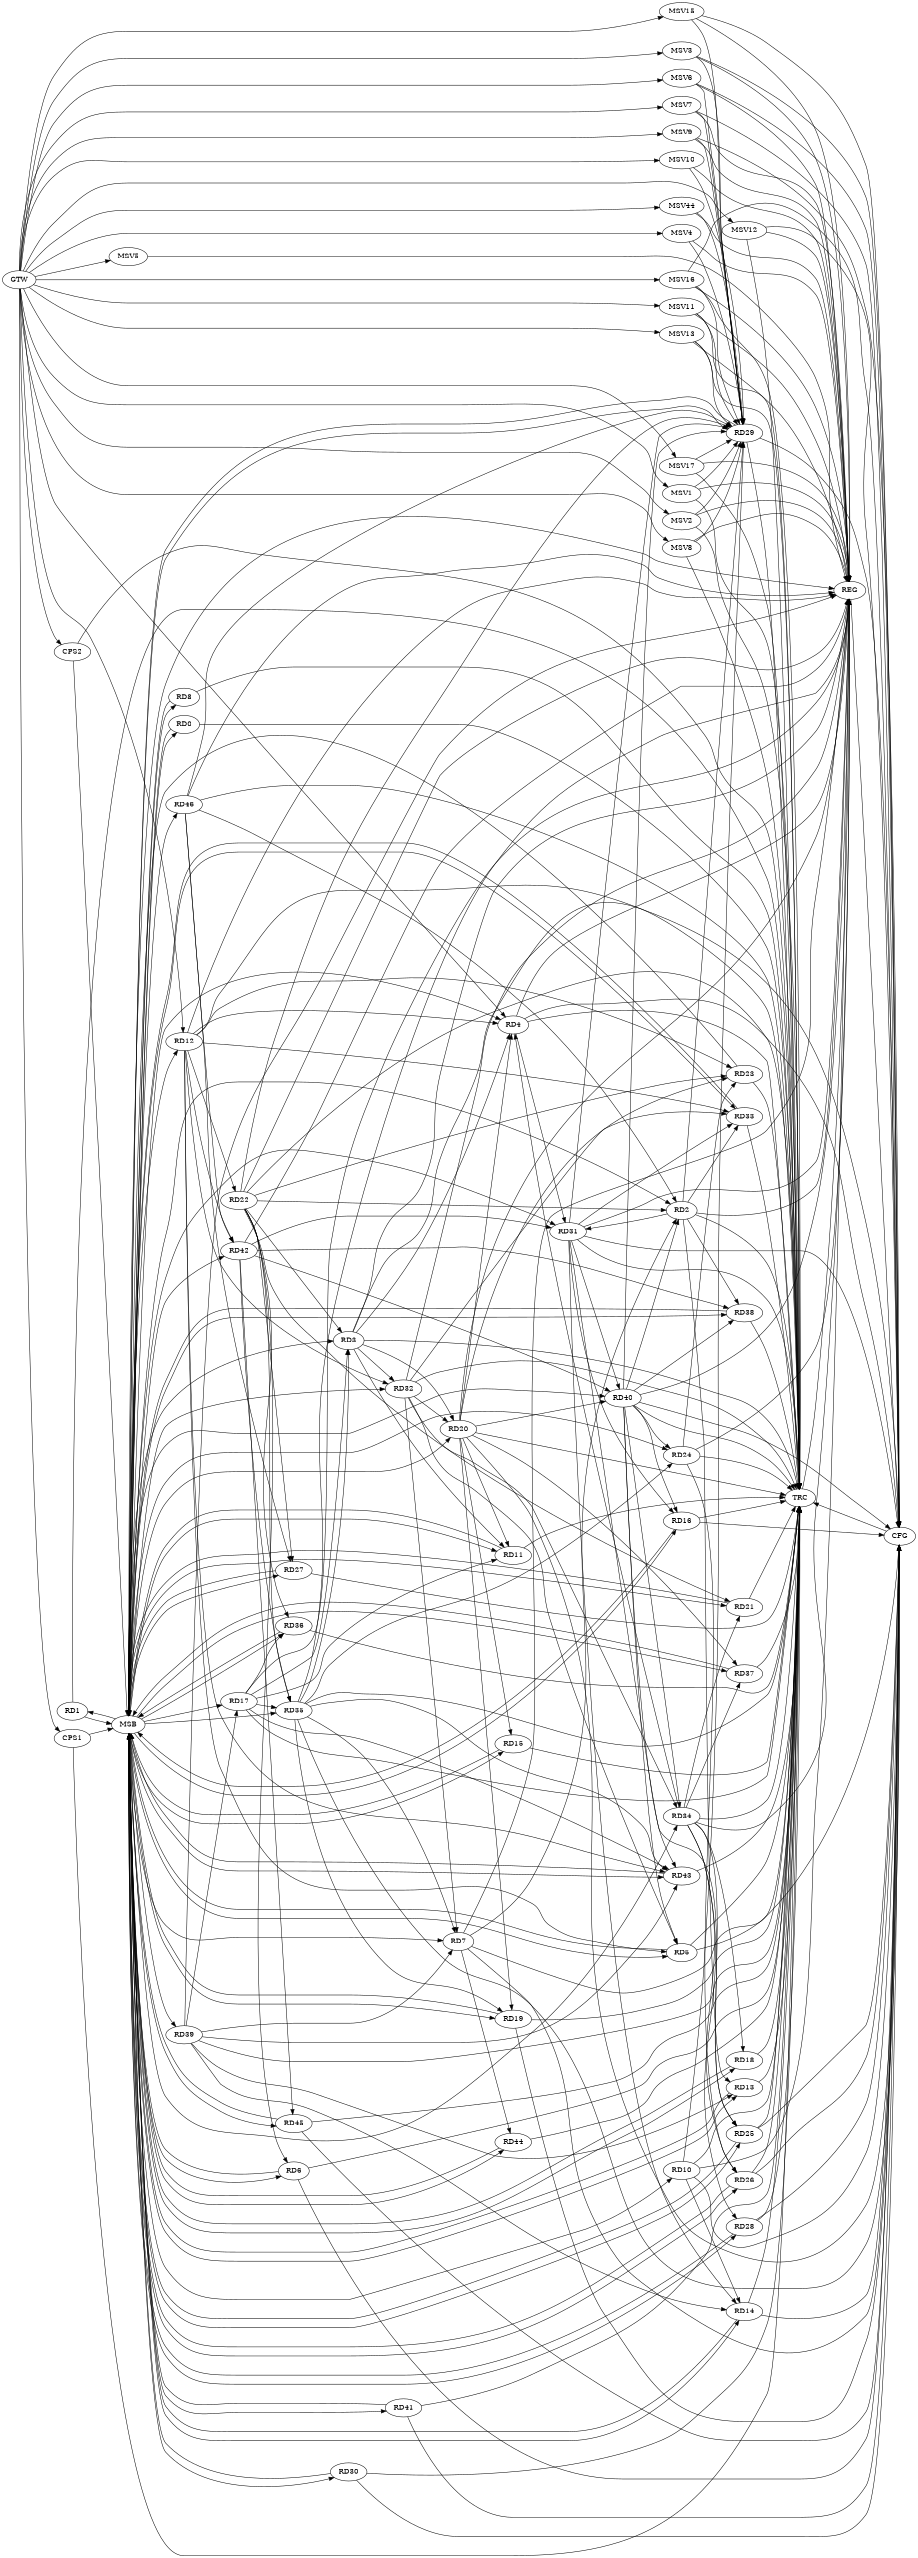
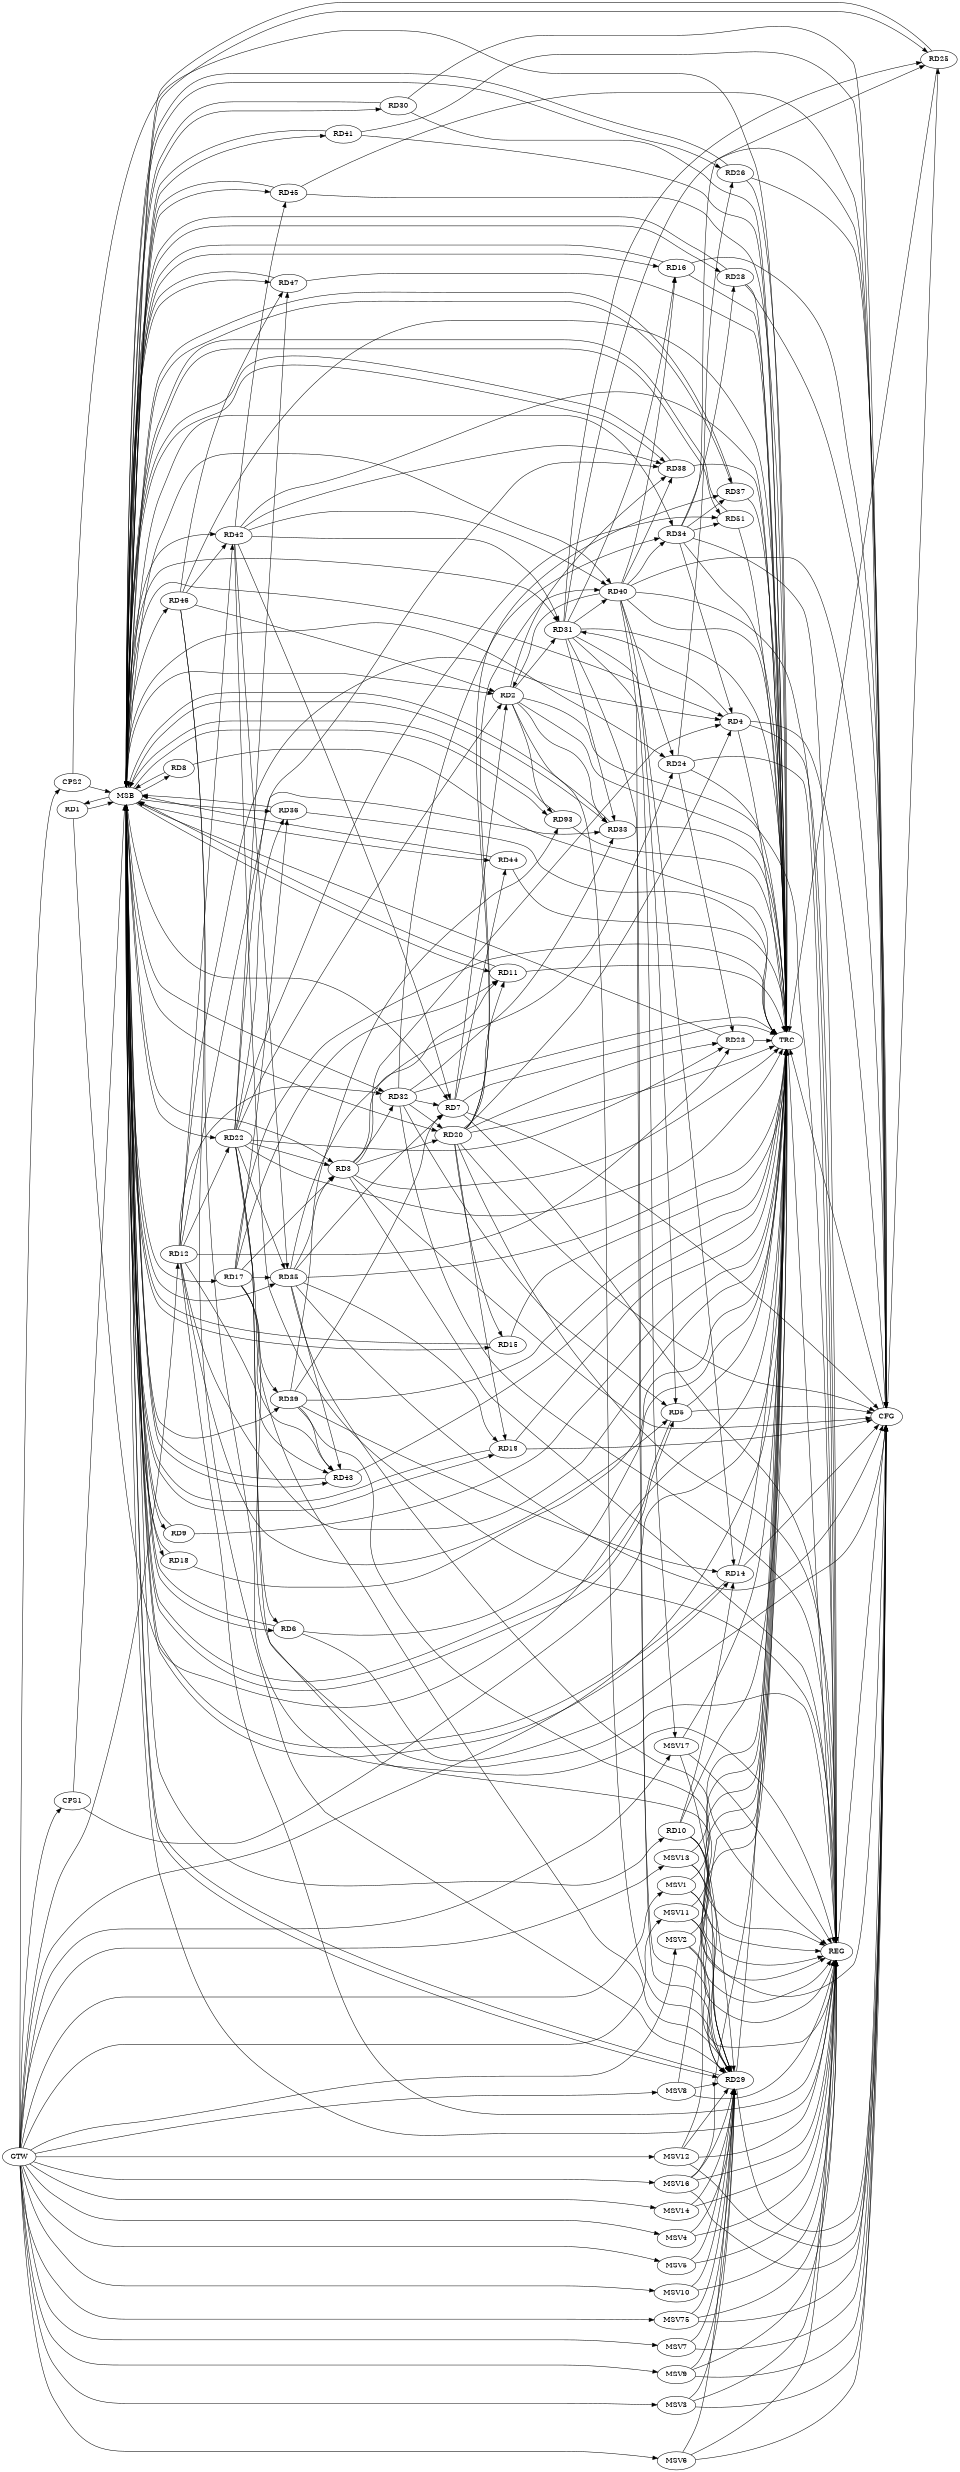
(682, 12) -> (676, 2320)
(816, 203) -> none
(682, 206) -> (676, 2211)
none -> (753, 464)
(189, 662) -> (511, 1738)
none -> (337, 718)
(184, 724) -> (179, 1534)
none -> (357, 830)
(819, 1148) -> (652, 1172)
(135, 1383) -> (147, 1062)
(294, 1570) -> (289, 283)
(744, 1607) -> (735, 519)
(636, 1637) -> none
(211, 1871) -> (259, 1337)
(729, 1926) -> none
(876, 1972) -> (913, 741)
(711, 1997) -> none
(744, 2088) -> (563, 820)
none -> (704, 2120)
none -> (715, 2205)
